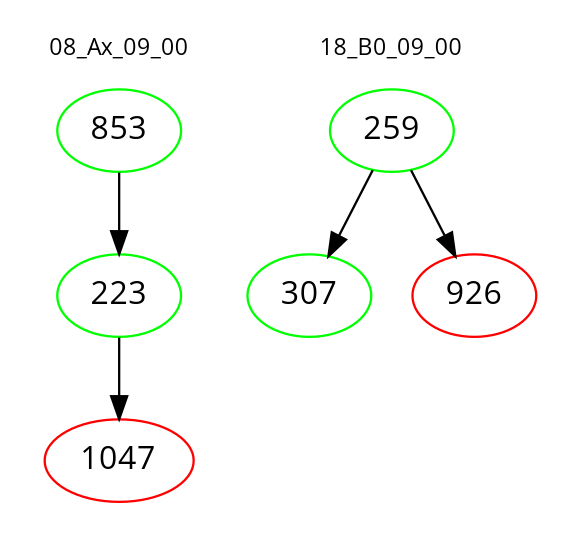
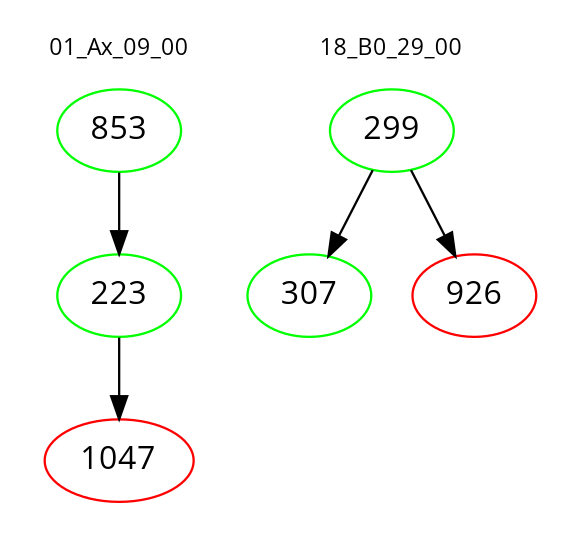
(119, 49) -> (119, 49)
(392, 49) -> (392, 49)
(392, 131) -> (392, 131)
